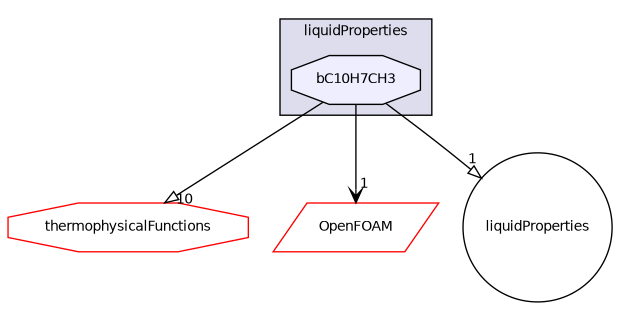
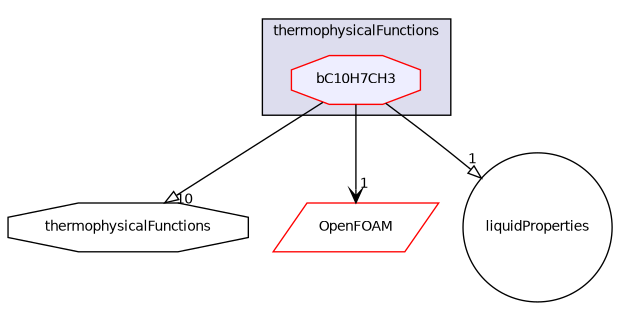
(356, 32) -> (357, 32)
(356, 80) -> (356, 80)
(128, 227) -> (128, 227)
